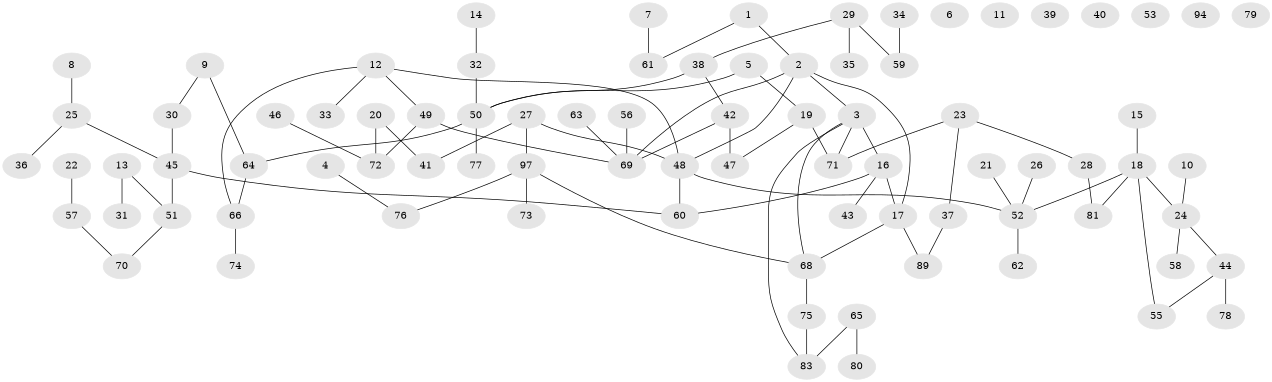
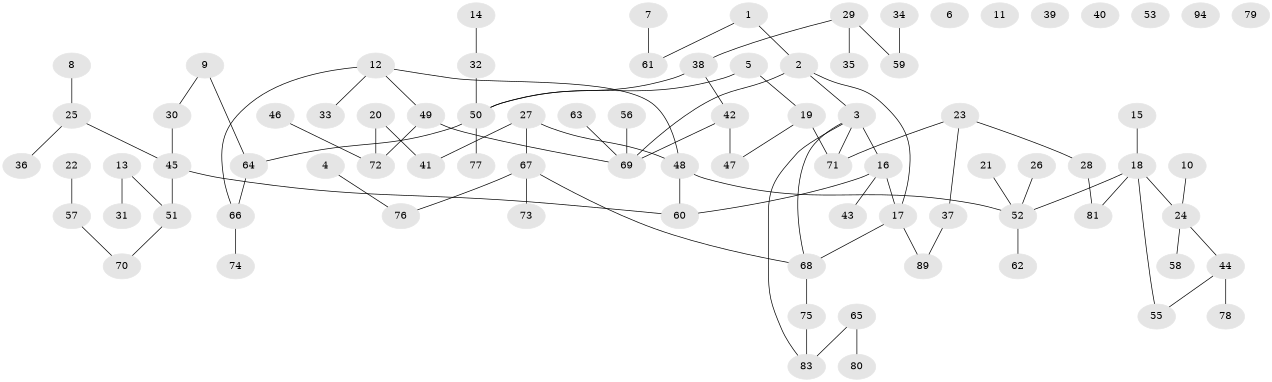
(754, 129) -> none
(526, 166) -> (526, 166)
